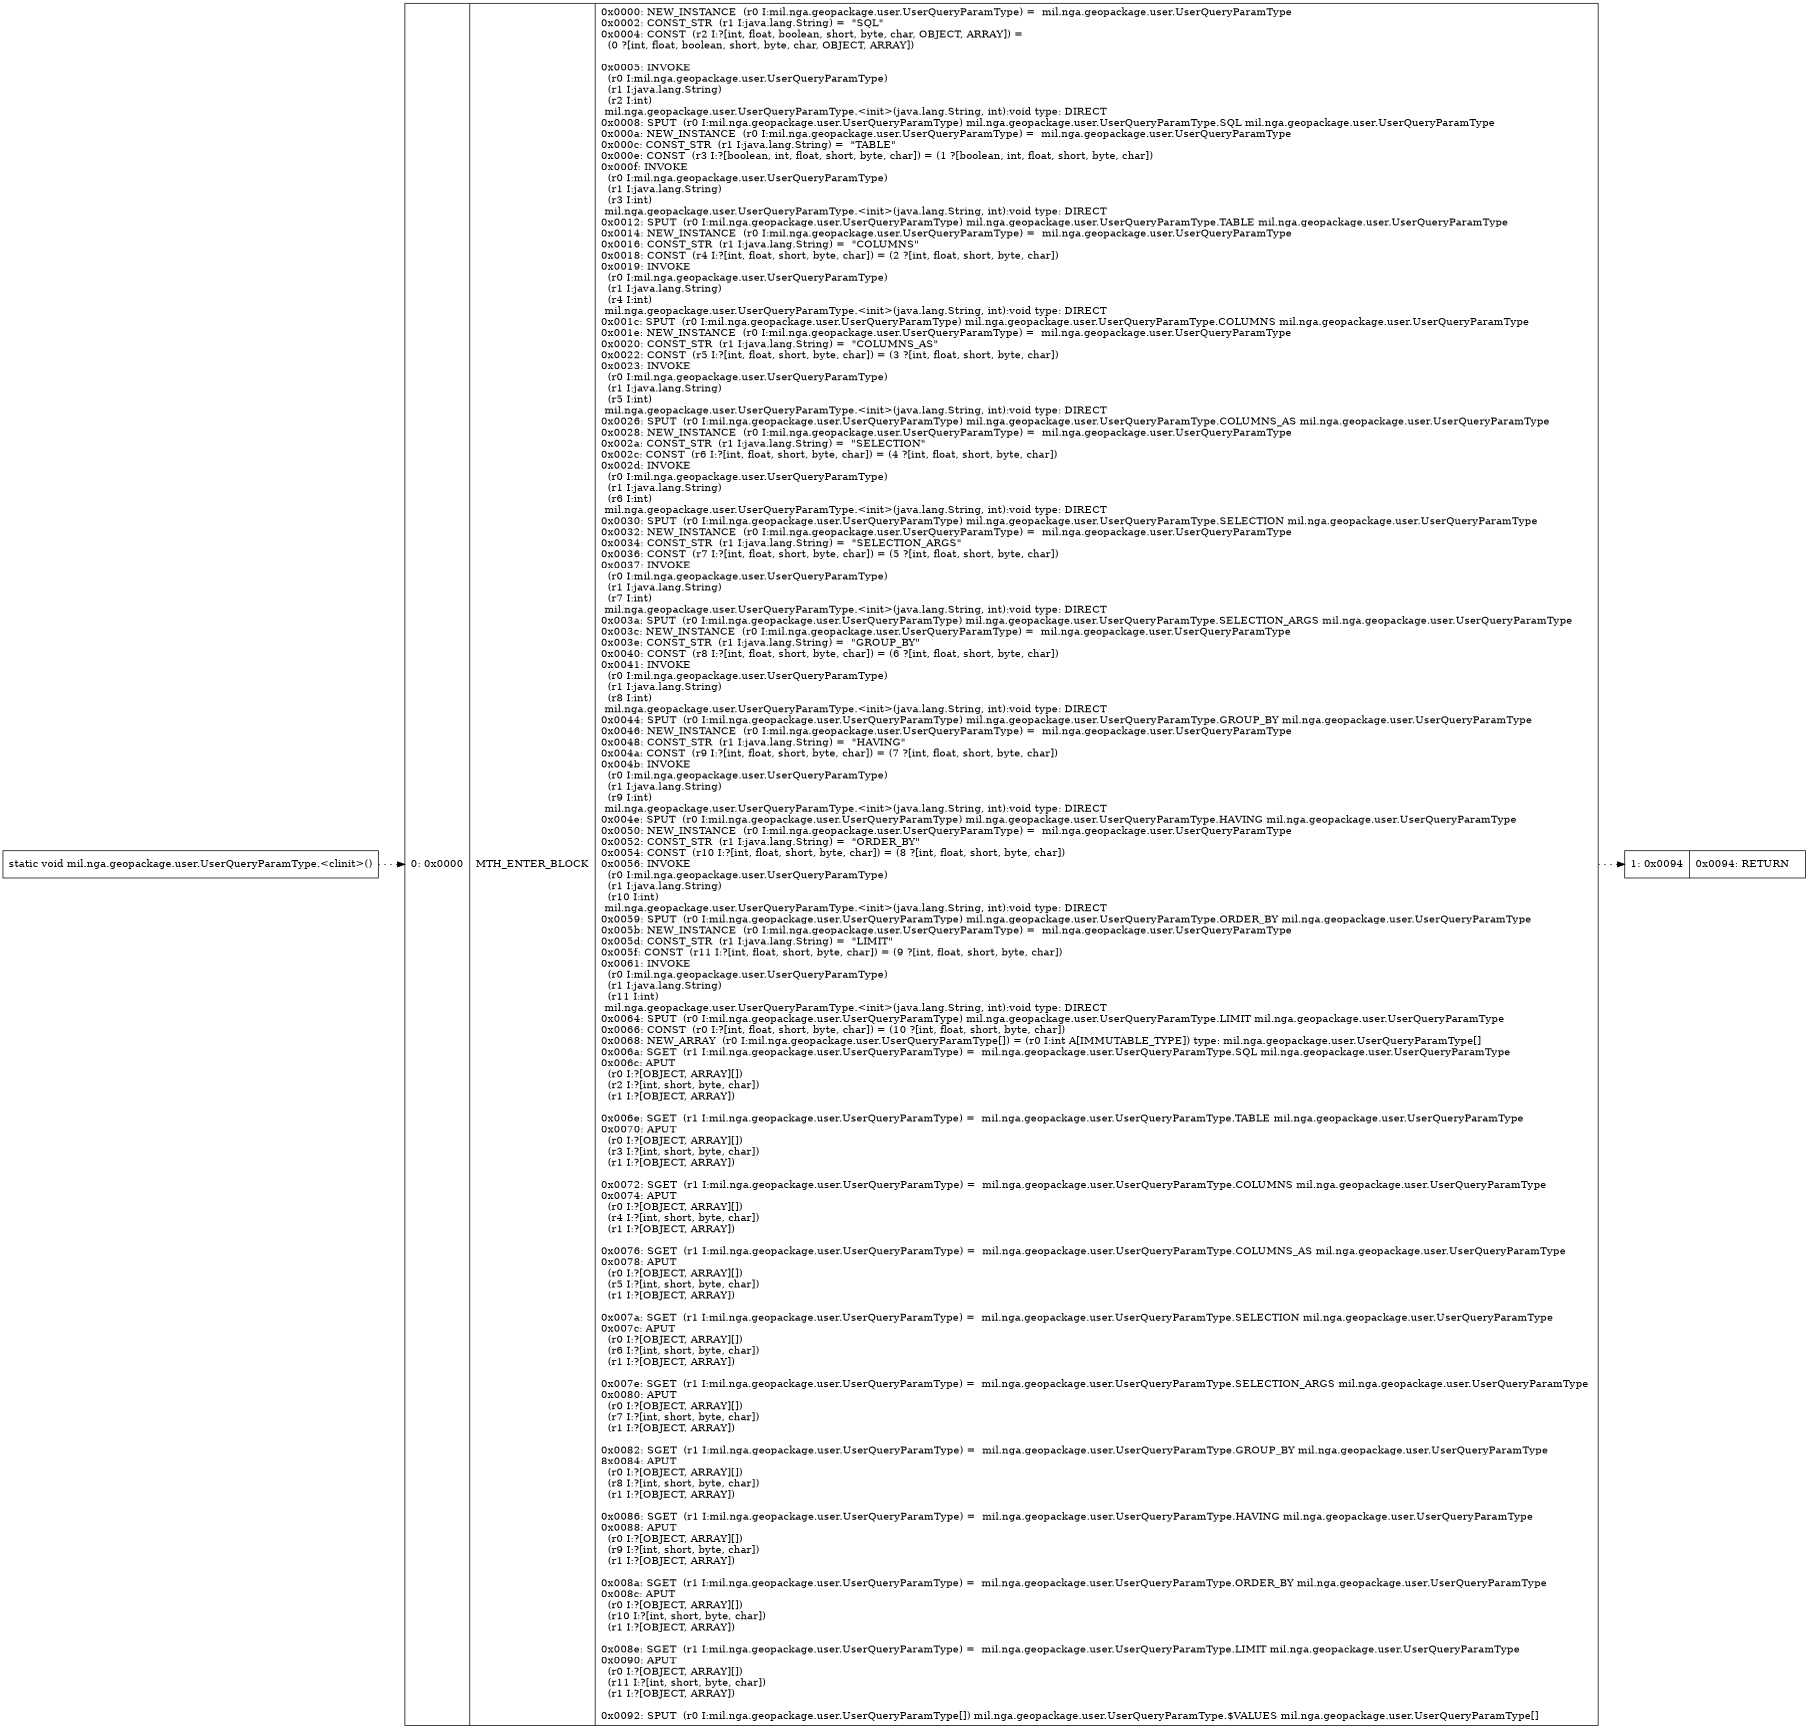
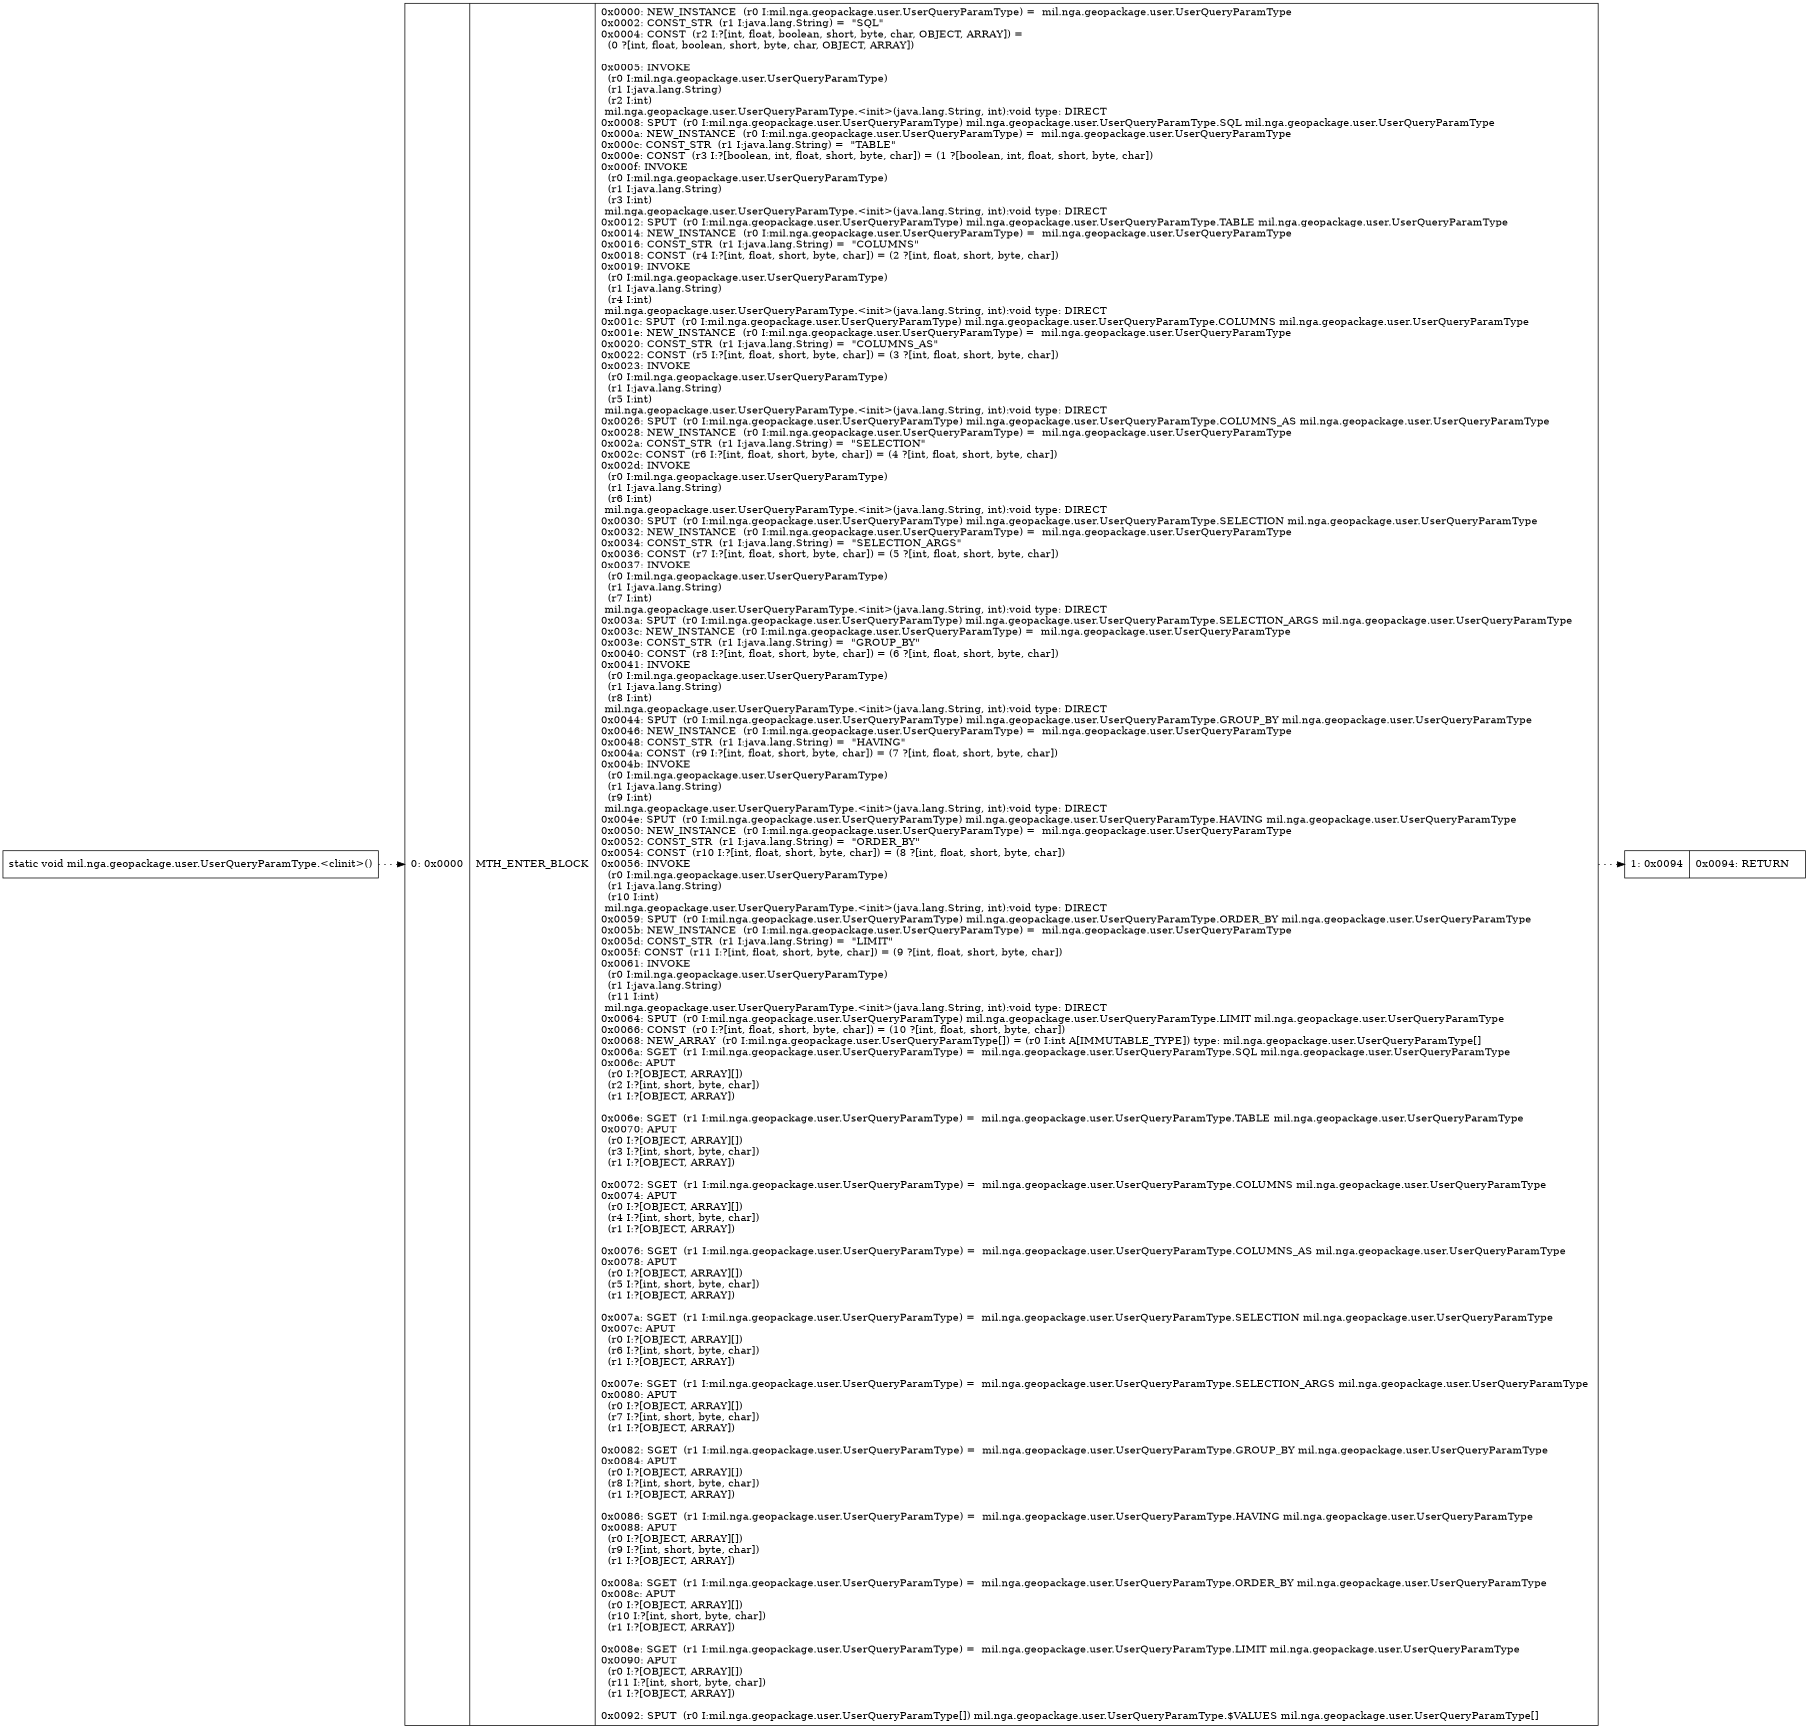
(642, 1461) -> (642, 1461)
